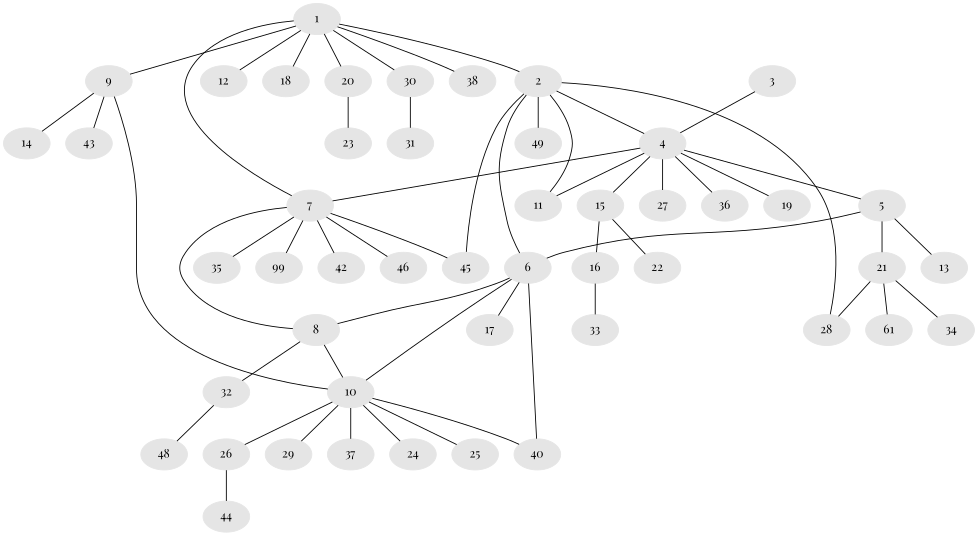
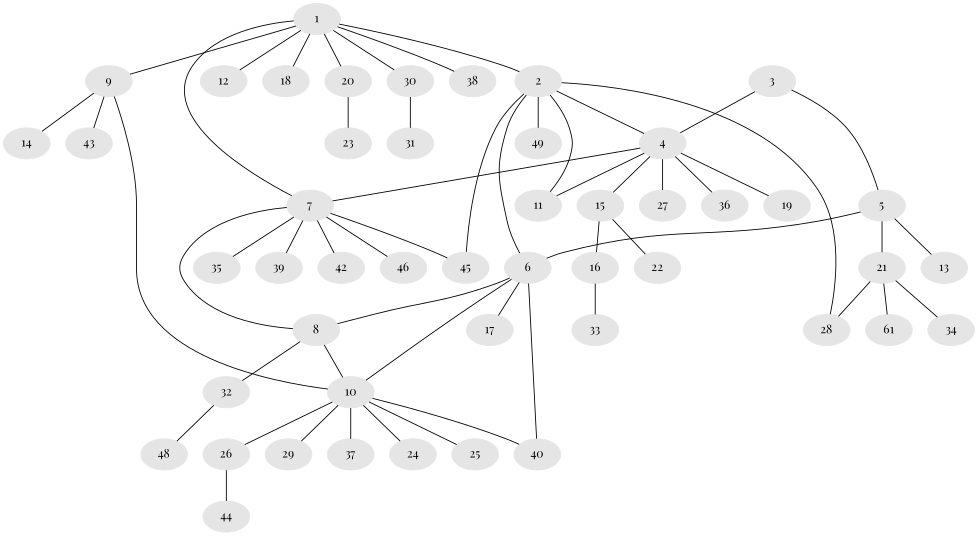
(772, 175) -> (848, 129)
(279, 268) -> (279, 268)
